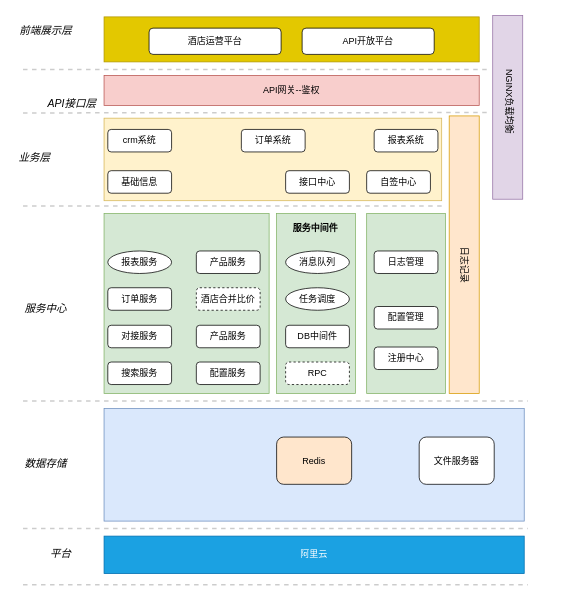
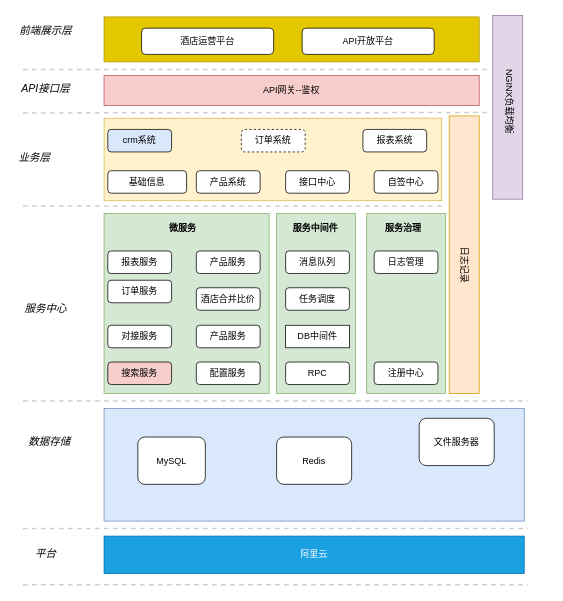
(215, 41) -> (207, 41)
(72, 105) -> (45, 90)
(140, 141) -> (140, 141)
(273, 141) -> (273, 141)
(406, 141) -> (395, 141)
(140, 182) -> (147, 182)
none -> (228, 182)
(398, 182) -> (406, 182)
none -> (186, 228)
none -> (406, 228)
(140, 262) -> (140, 262)
(317, 262) -> (317, 262)
(140, 299) -> (140, 291)
(228, 299) -> (228, 299)
(317, 299) -> (317, 299)
(406, 318) -> none
(317, 336) -> (317, 336)
(406, 358) -> (406, 373)
(140, 373) -> (140, 373)
(317, 373) -> (317, 373)
none -> (171, 461)
(314, 461) -> (314, 461)
(456, 461) -> (456, 442)
(45, 465) -> (49, 443)
(60, 555) -> (45, 555)
